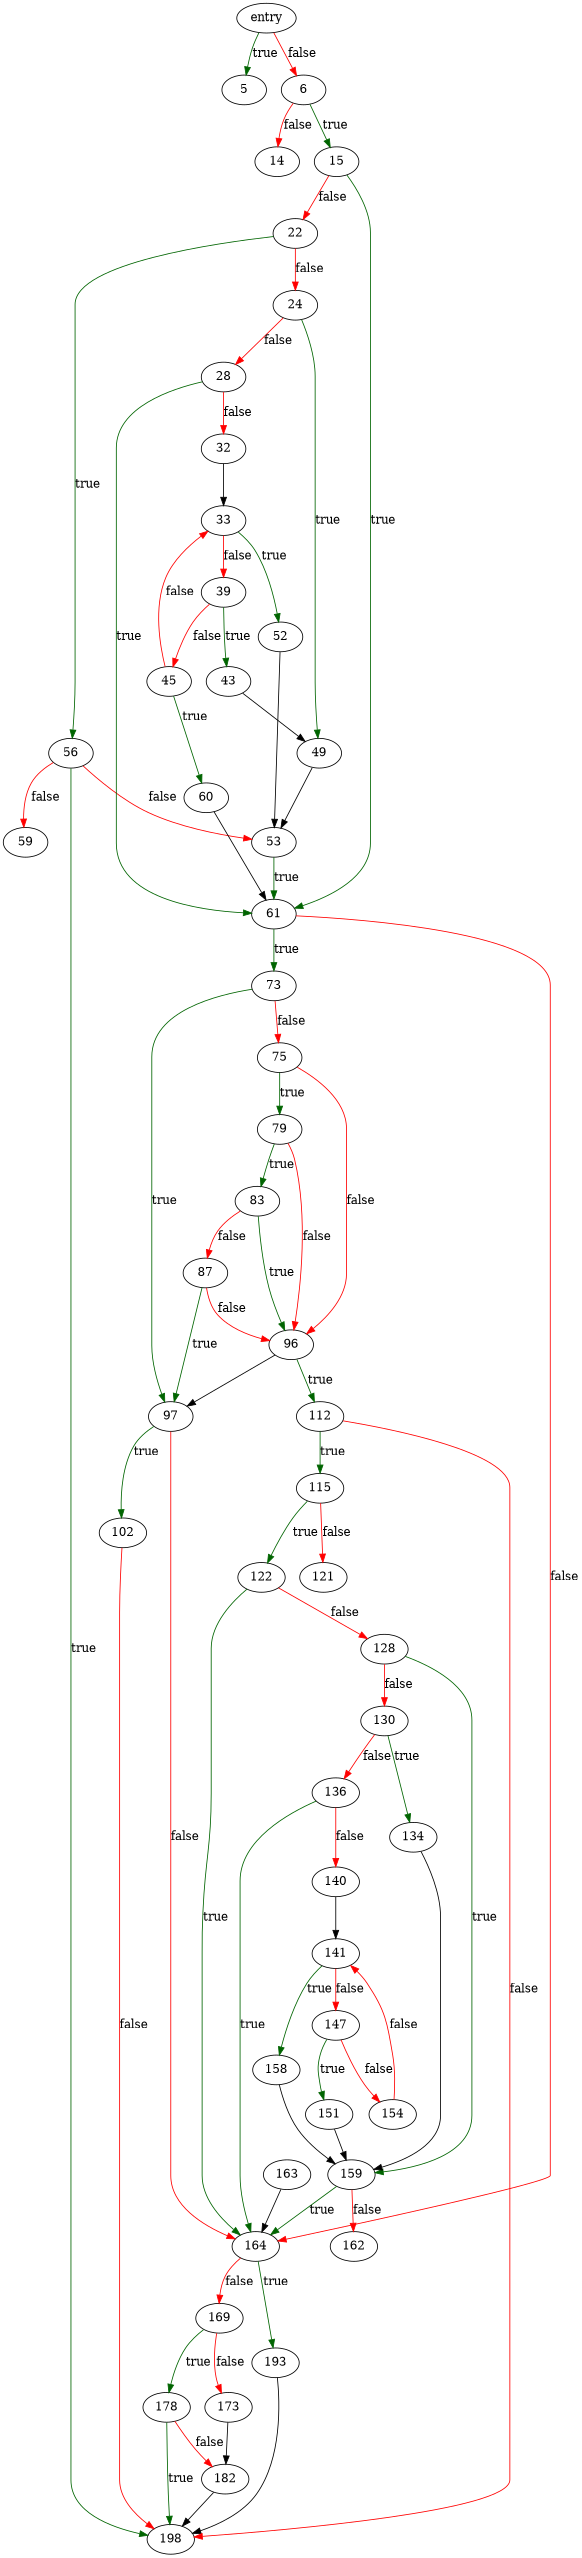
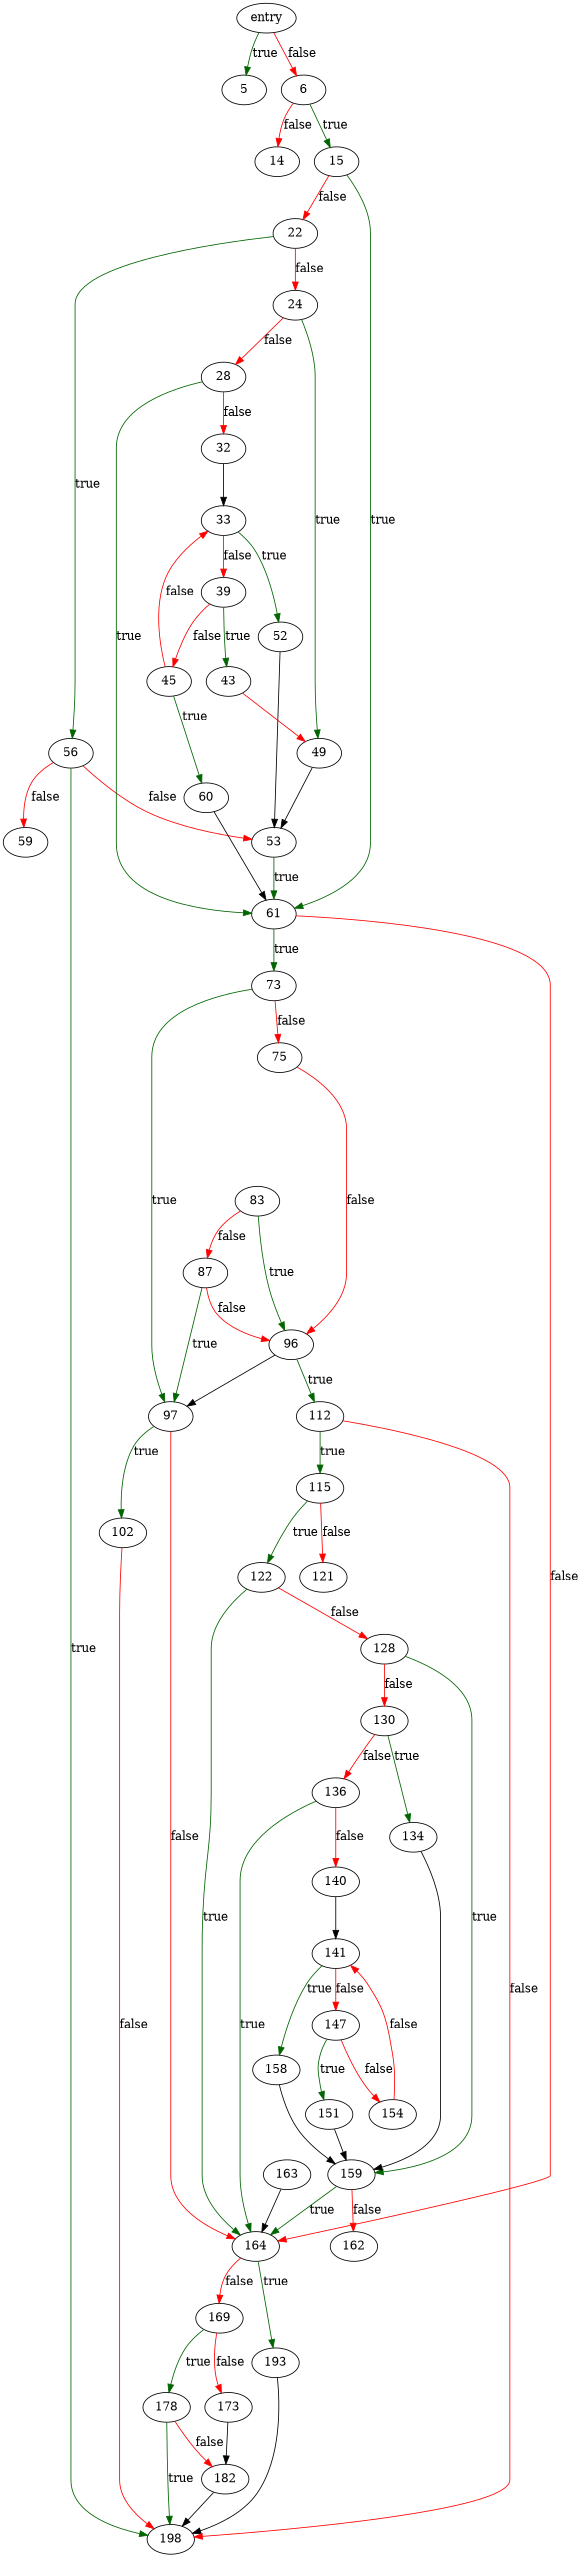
(271, 715) -> (271, 715)
(280, 1129) -> none
